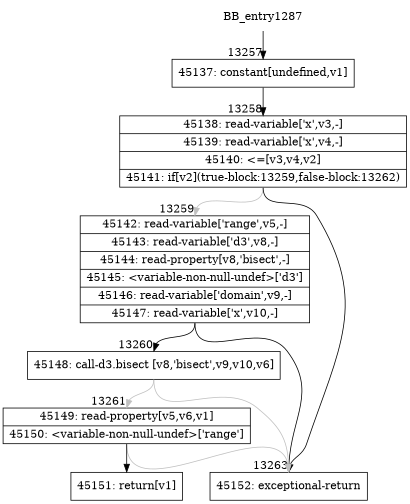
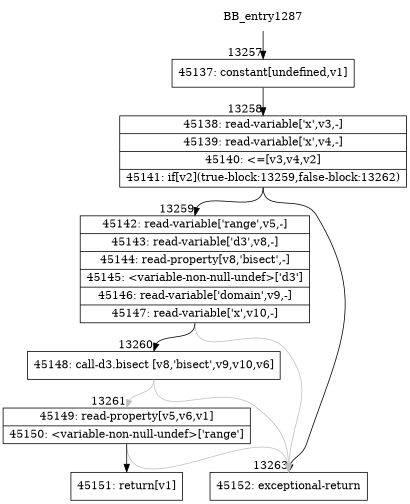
(233, 202) -> (233, 202)
(290, 355) -> (290, 355)
